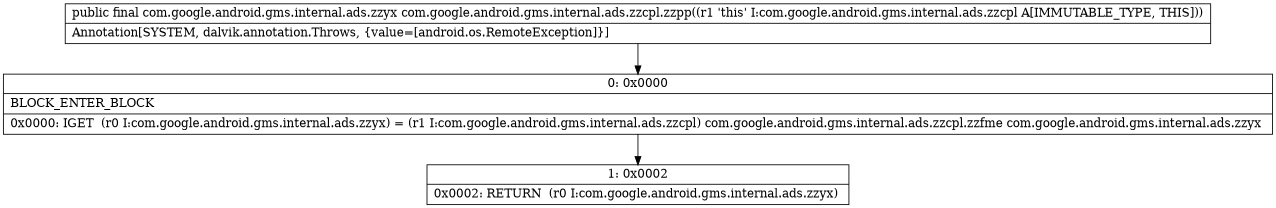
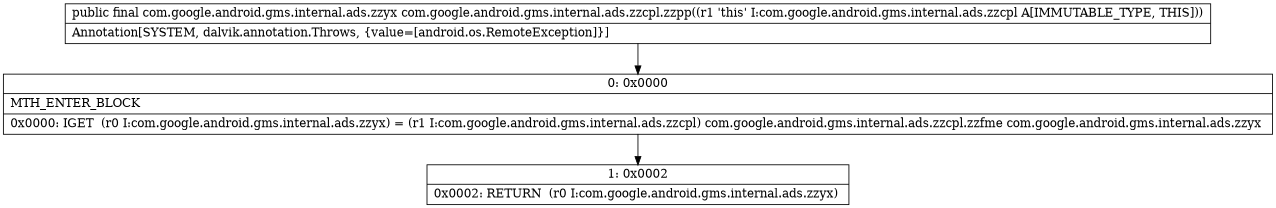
(82, 103) -> (75, 103)
